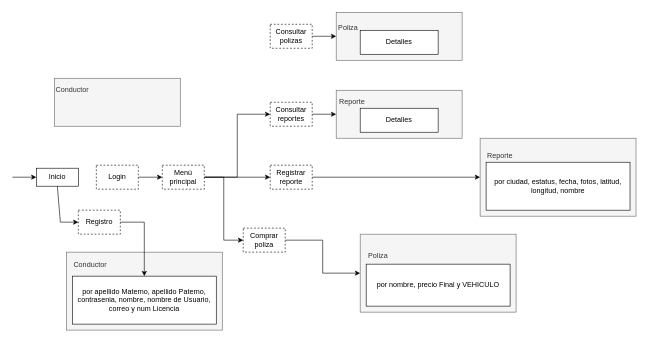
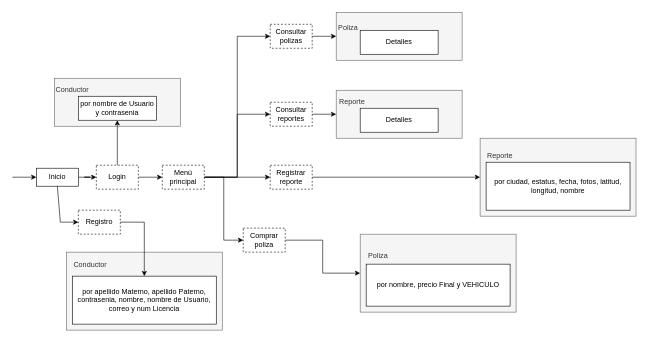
none -> (237, 36)
none -> (117, 108)
none -> (117, 145)
none -> (87, 177)
